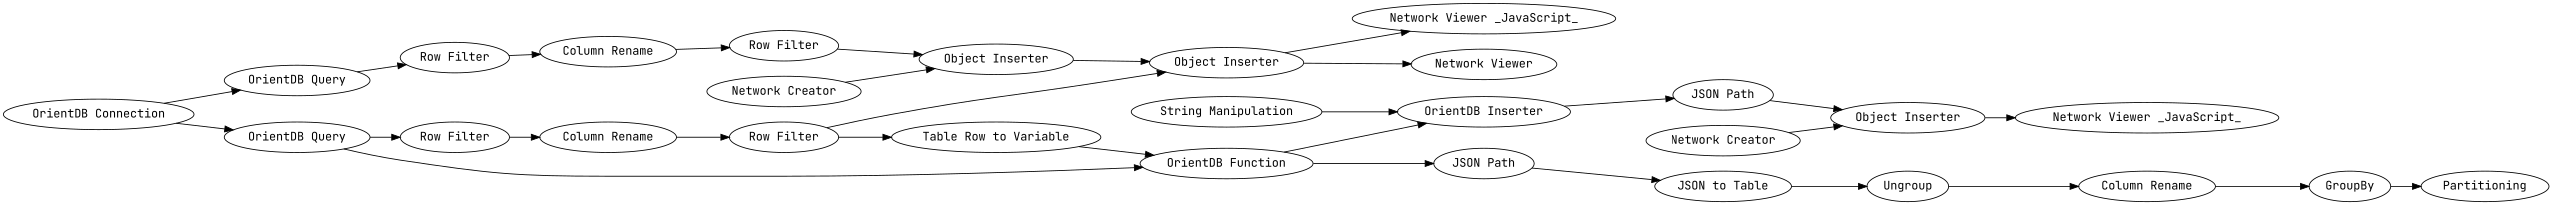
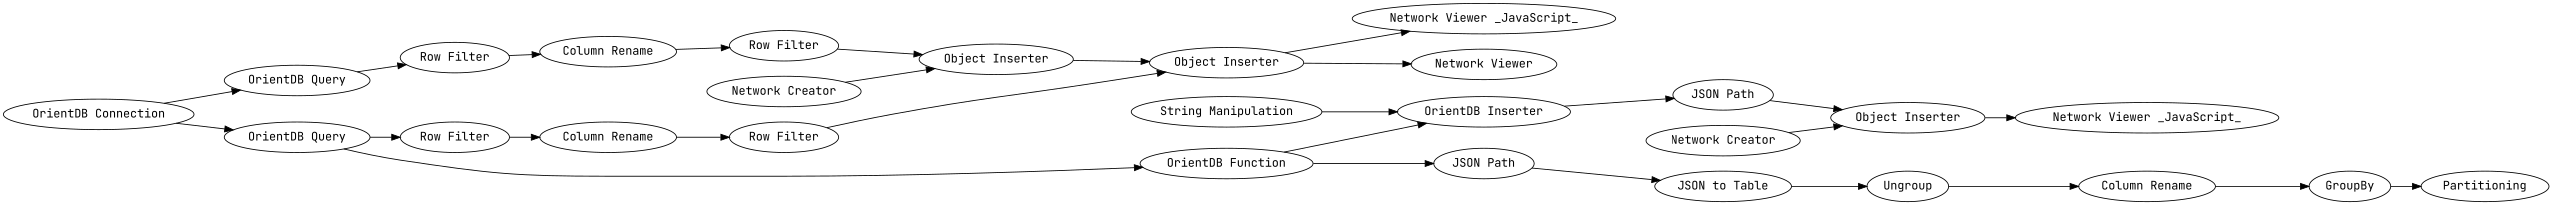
(996, 137) -> none
